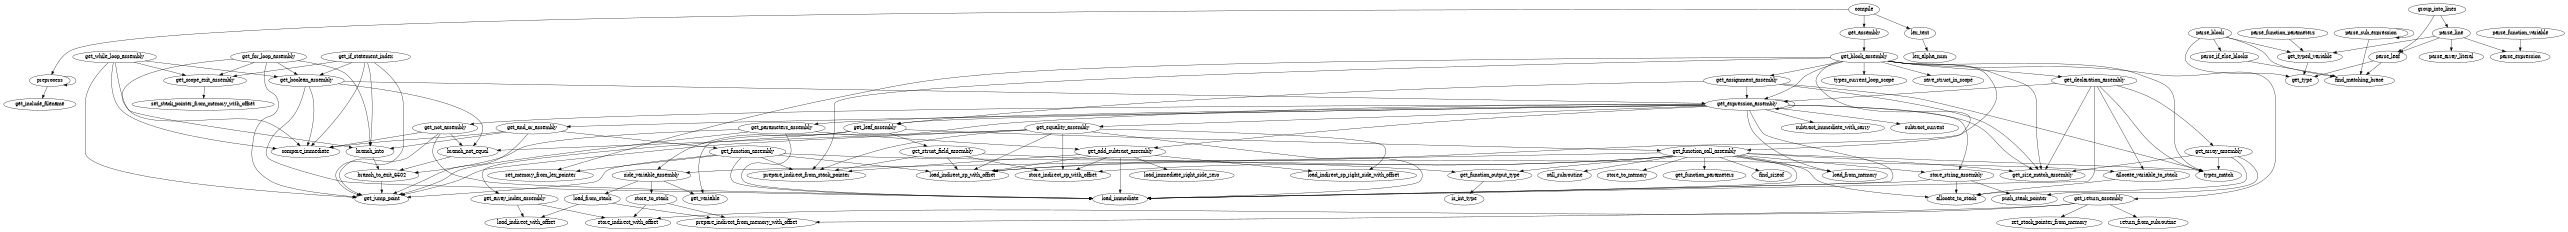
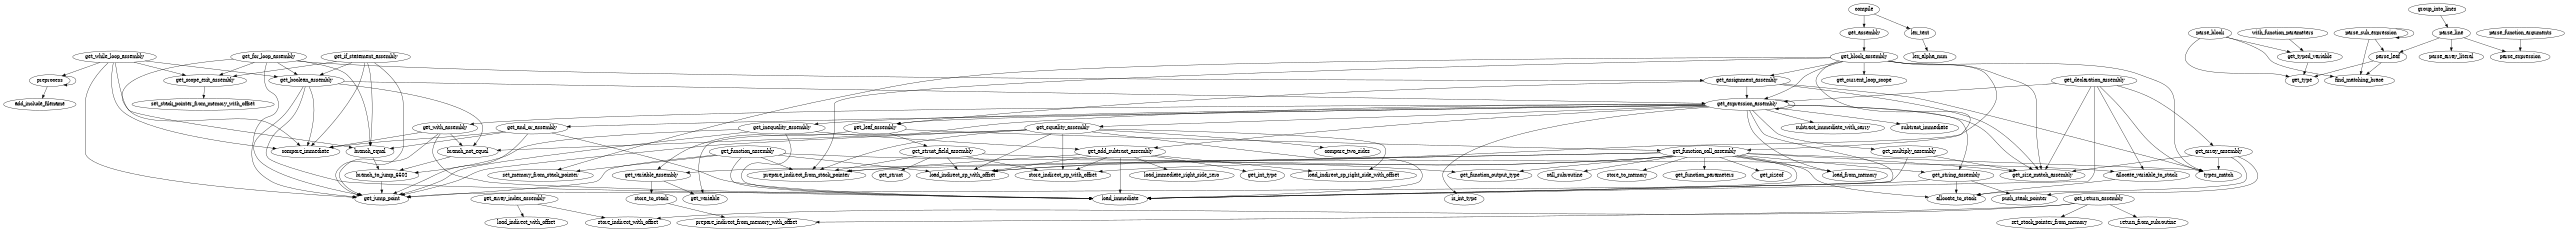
(945, 13) -> (83, 69)
(2283, 33) -> (2283, 33)
(2520, 33) -> (2520, 33)
(2420, 36) -> (2378, 44)
(2386, 44) -> none
(366, 57) -> (366, 57)
(2225, 57) -> none
(1969, 69) -> none
(2195, 75) -> none
none -> (998, 78)
(1864, 81) -> (1864, 81)
(1948, 81) -> none
(40, 104) -> (40, 104)
(445, 128) -> (445, 128)
(782, 128) -> (782, 128)
(1925, 128) -> (1925, 128)
(637, 140) -> (722, 180)
(652, 147) -> none
(370, 152) -> (370, 152)
none -> (1347, 152)
none -> (1909, 152)
none -> (1255, 160)
none -> (264, 164)
(382, 175) -> (382, 175)
(540, 175) -> (540, 175)
(651, 175) -> (651, 175)
none -> (891, 175)
none -> (1262, 175)
(1772, 175) -> (1772, 175)
(1956, 175) -> (1956, 175)
(1478, 186) -> (1559, 126)
(592, 199) -> none
(641, 210) -> none
